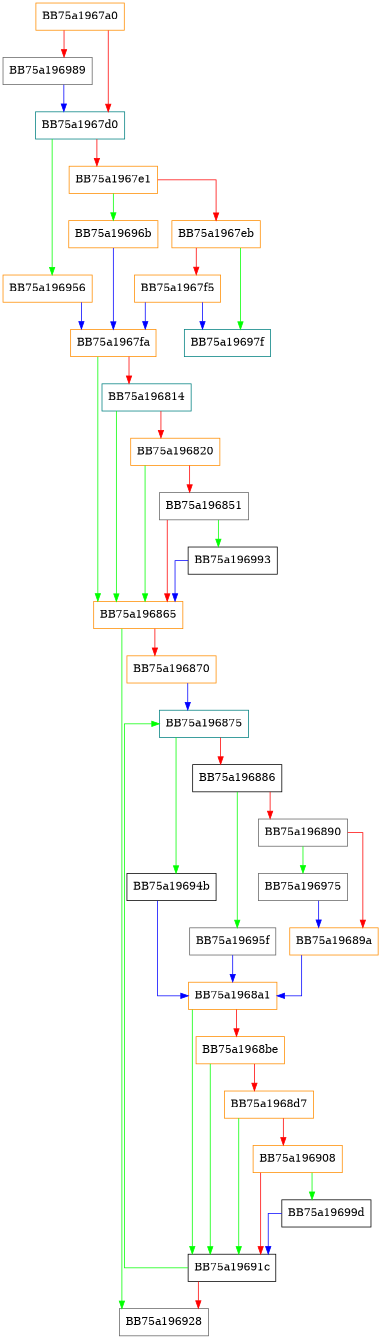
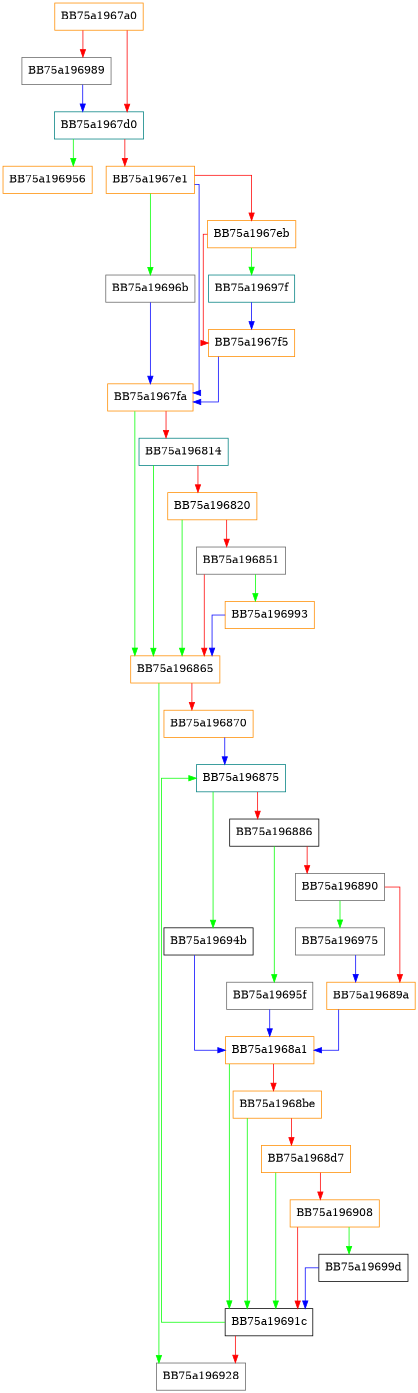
(113, 234) -> (150, 289)
(81, 312) -> (199, 287)
(202, 312) -> (252, 312)
(233, 561) -> (270, 615)
